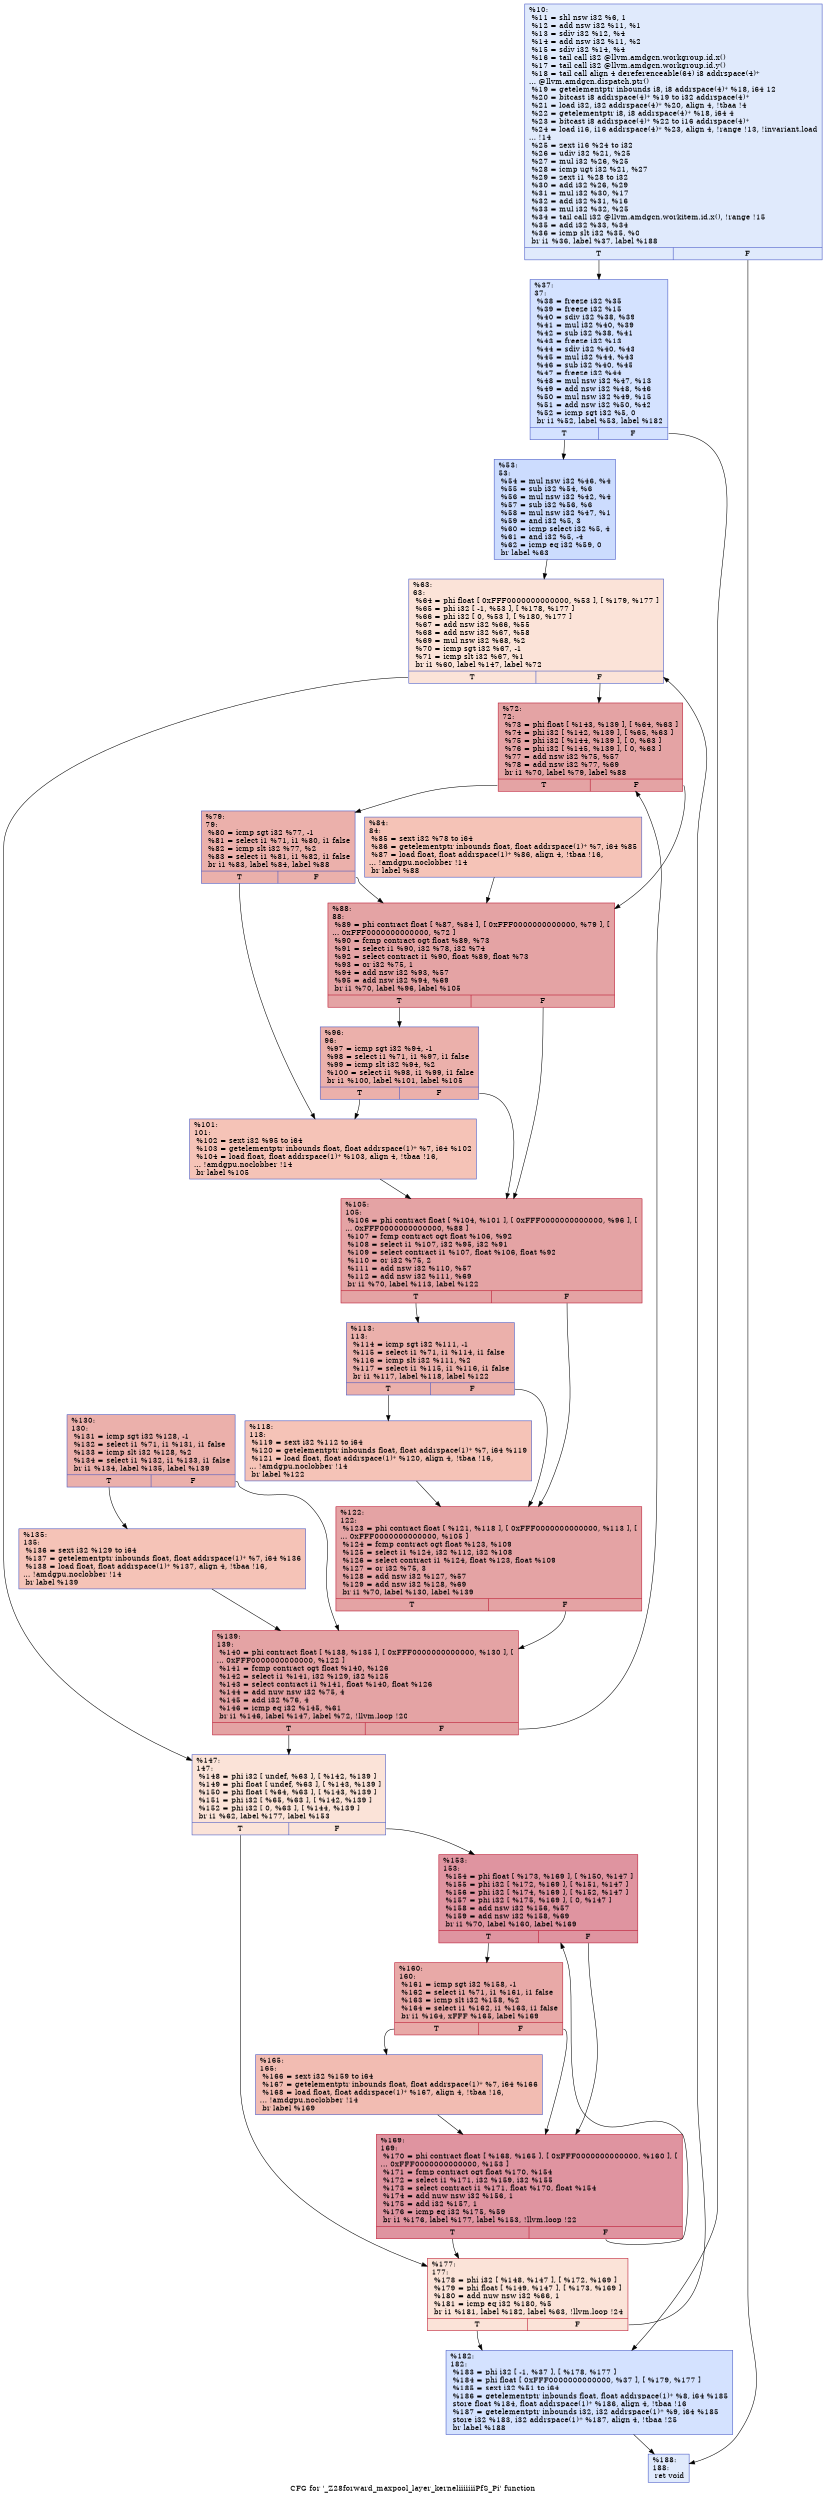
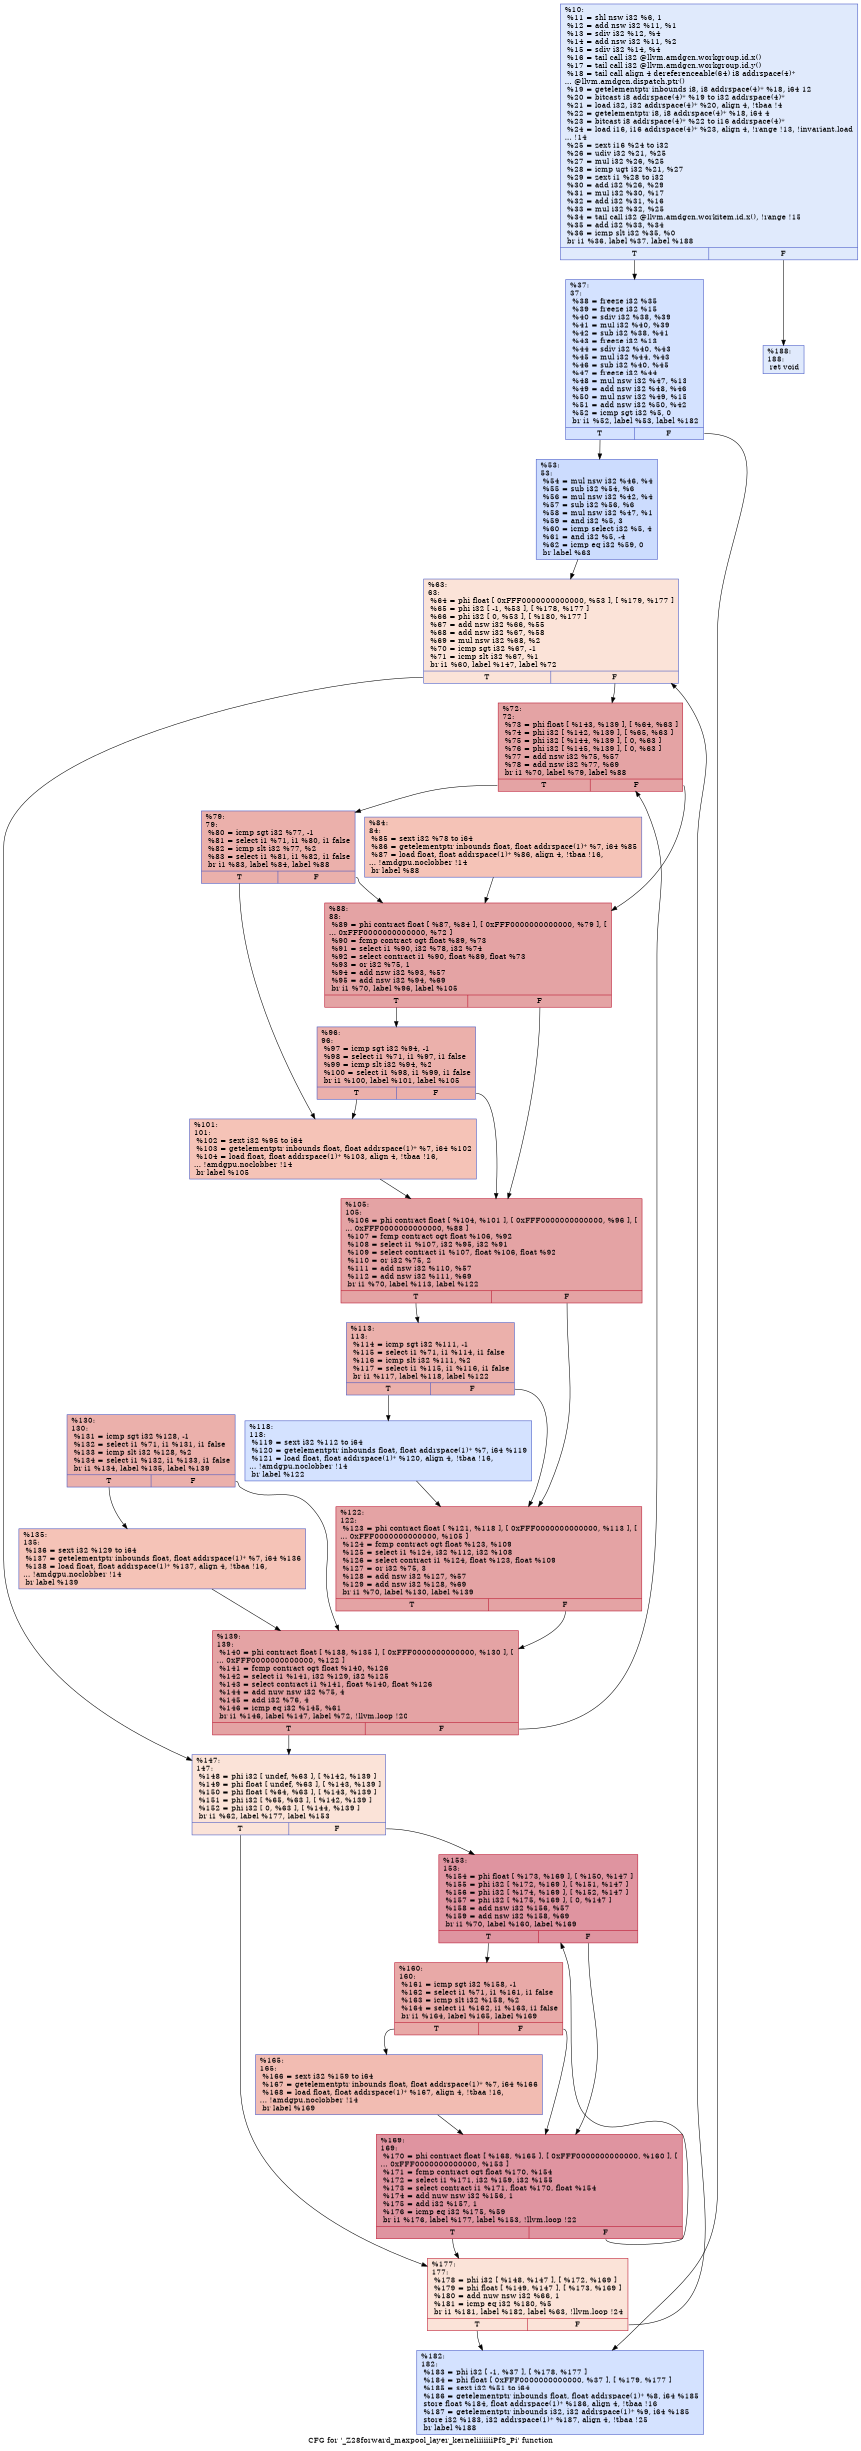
(388, 1451) -> (388, 1451)
(469, 2016) -> (468, 2016)
(642, 2442) -> none
